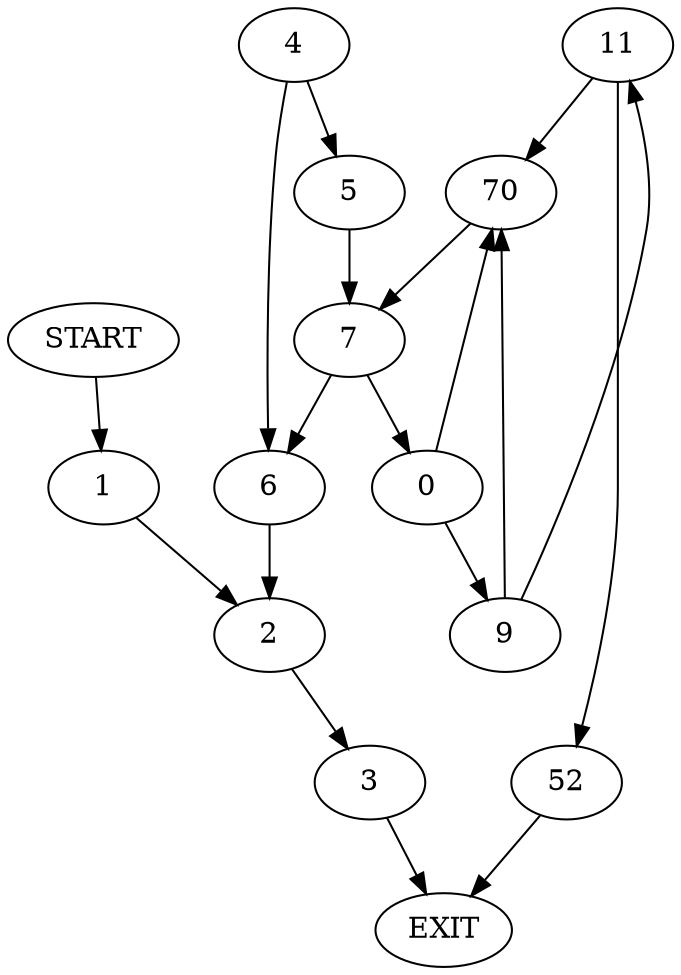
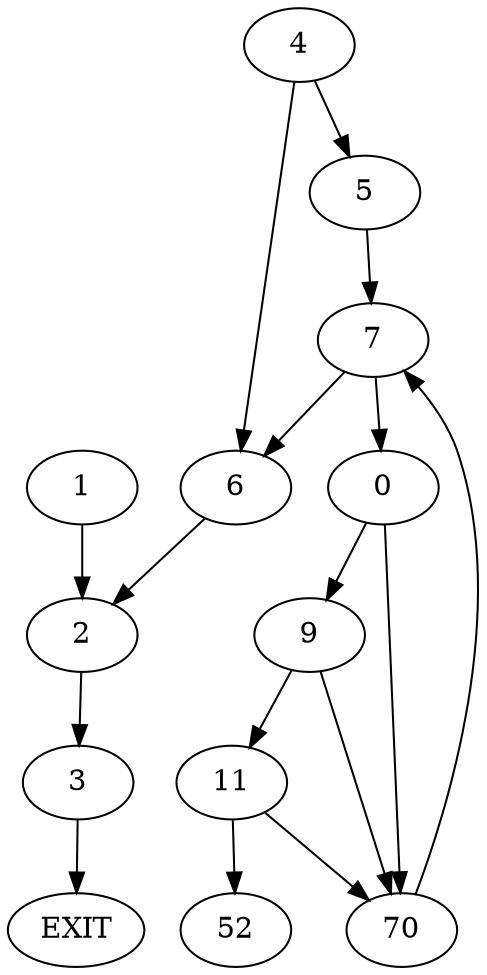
(93, 340) -> none
(512, 848) -> none
